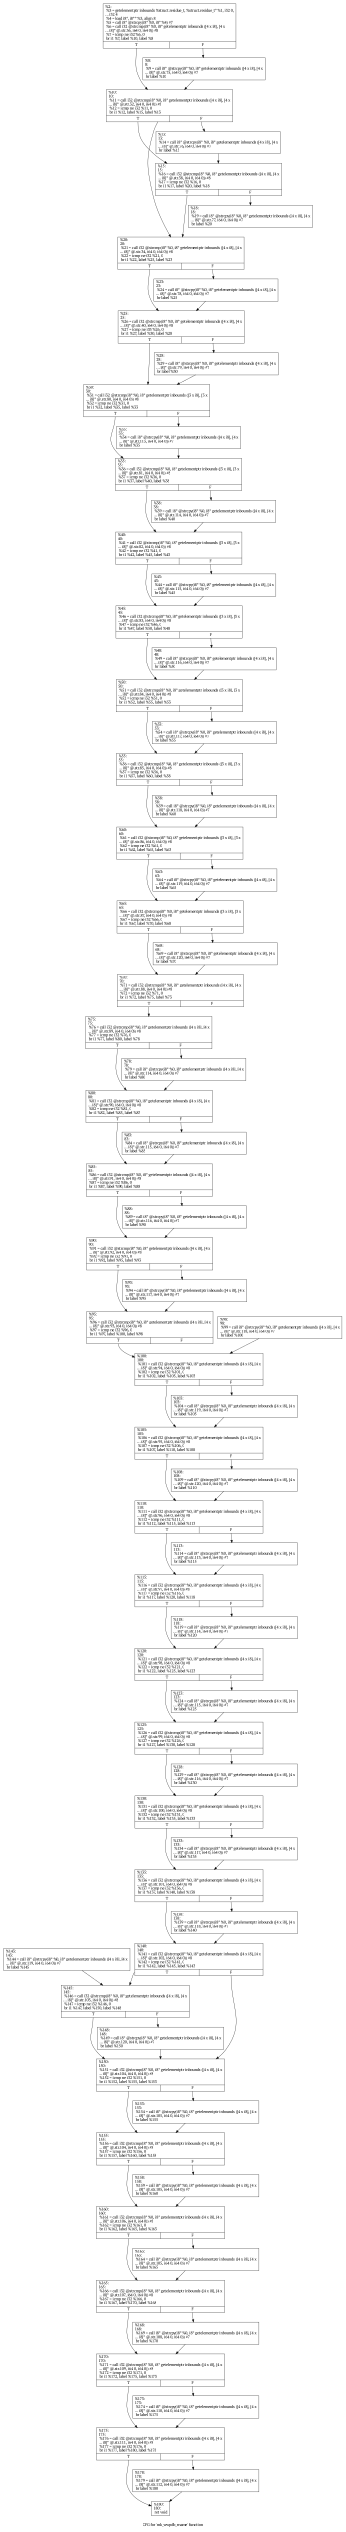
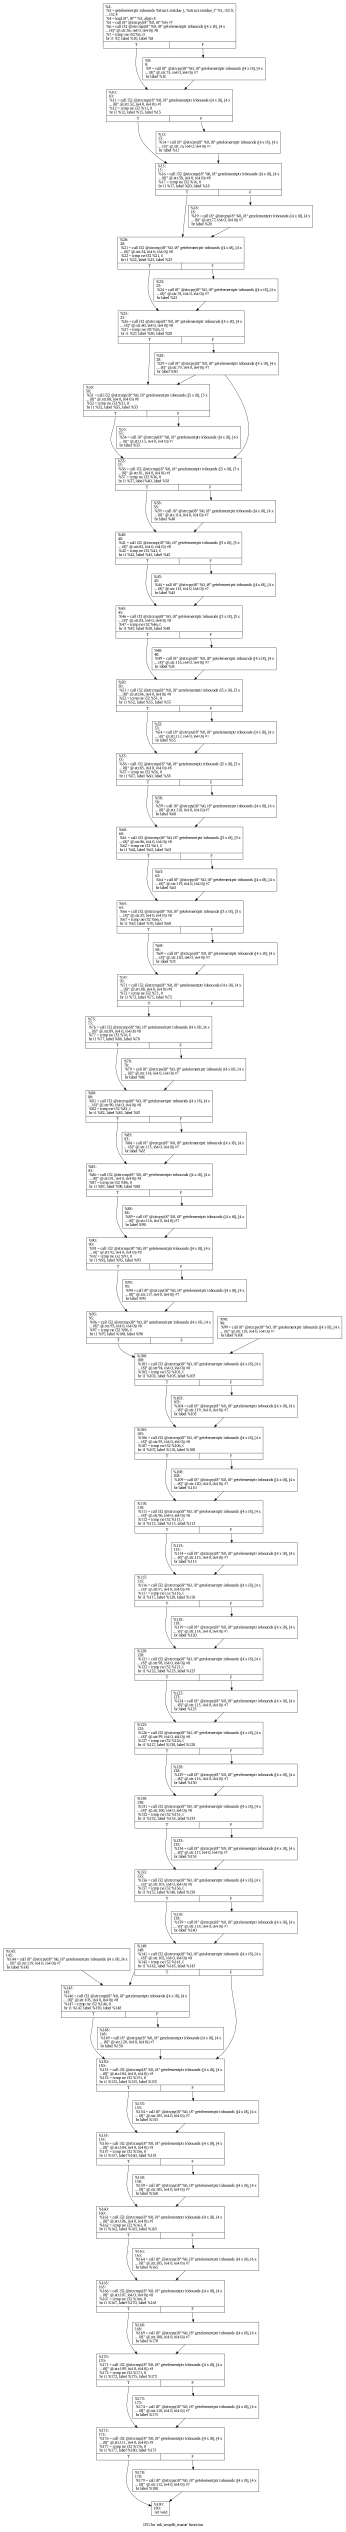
(150, 179) -> (222, 232)
(179, 452) -> (247, 415)
